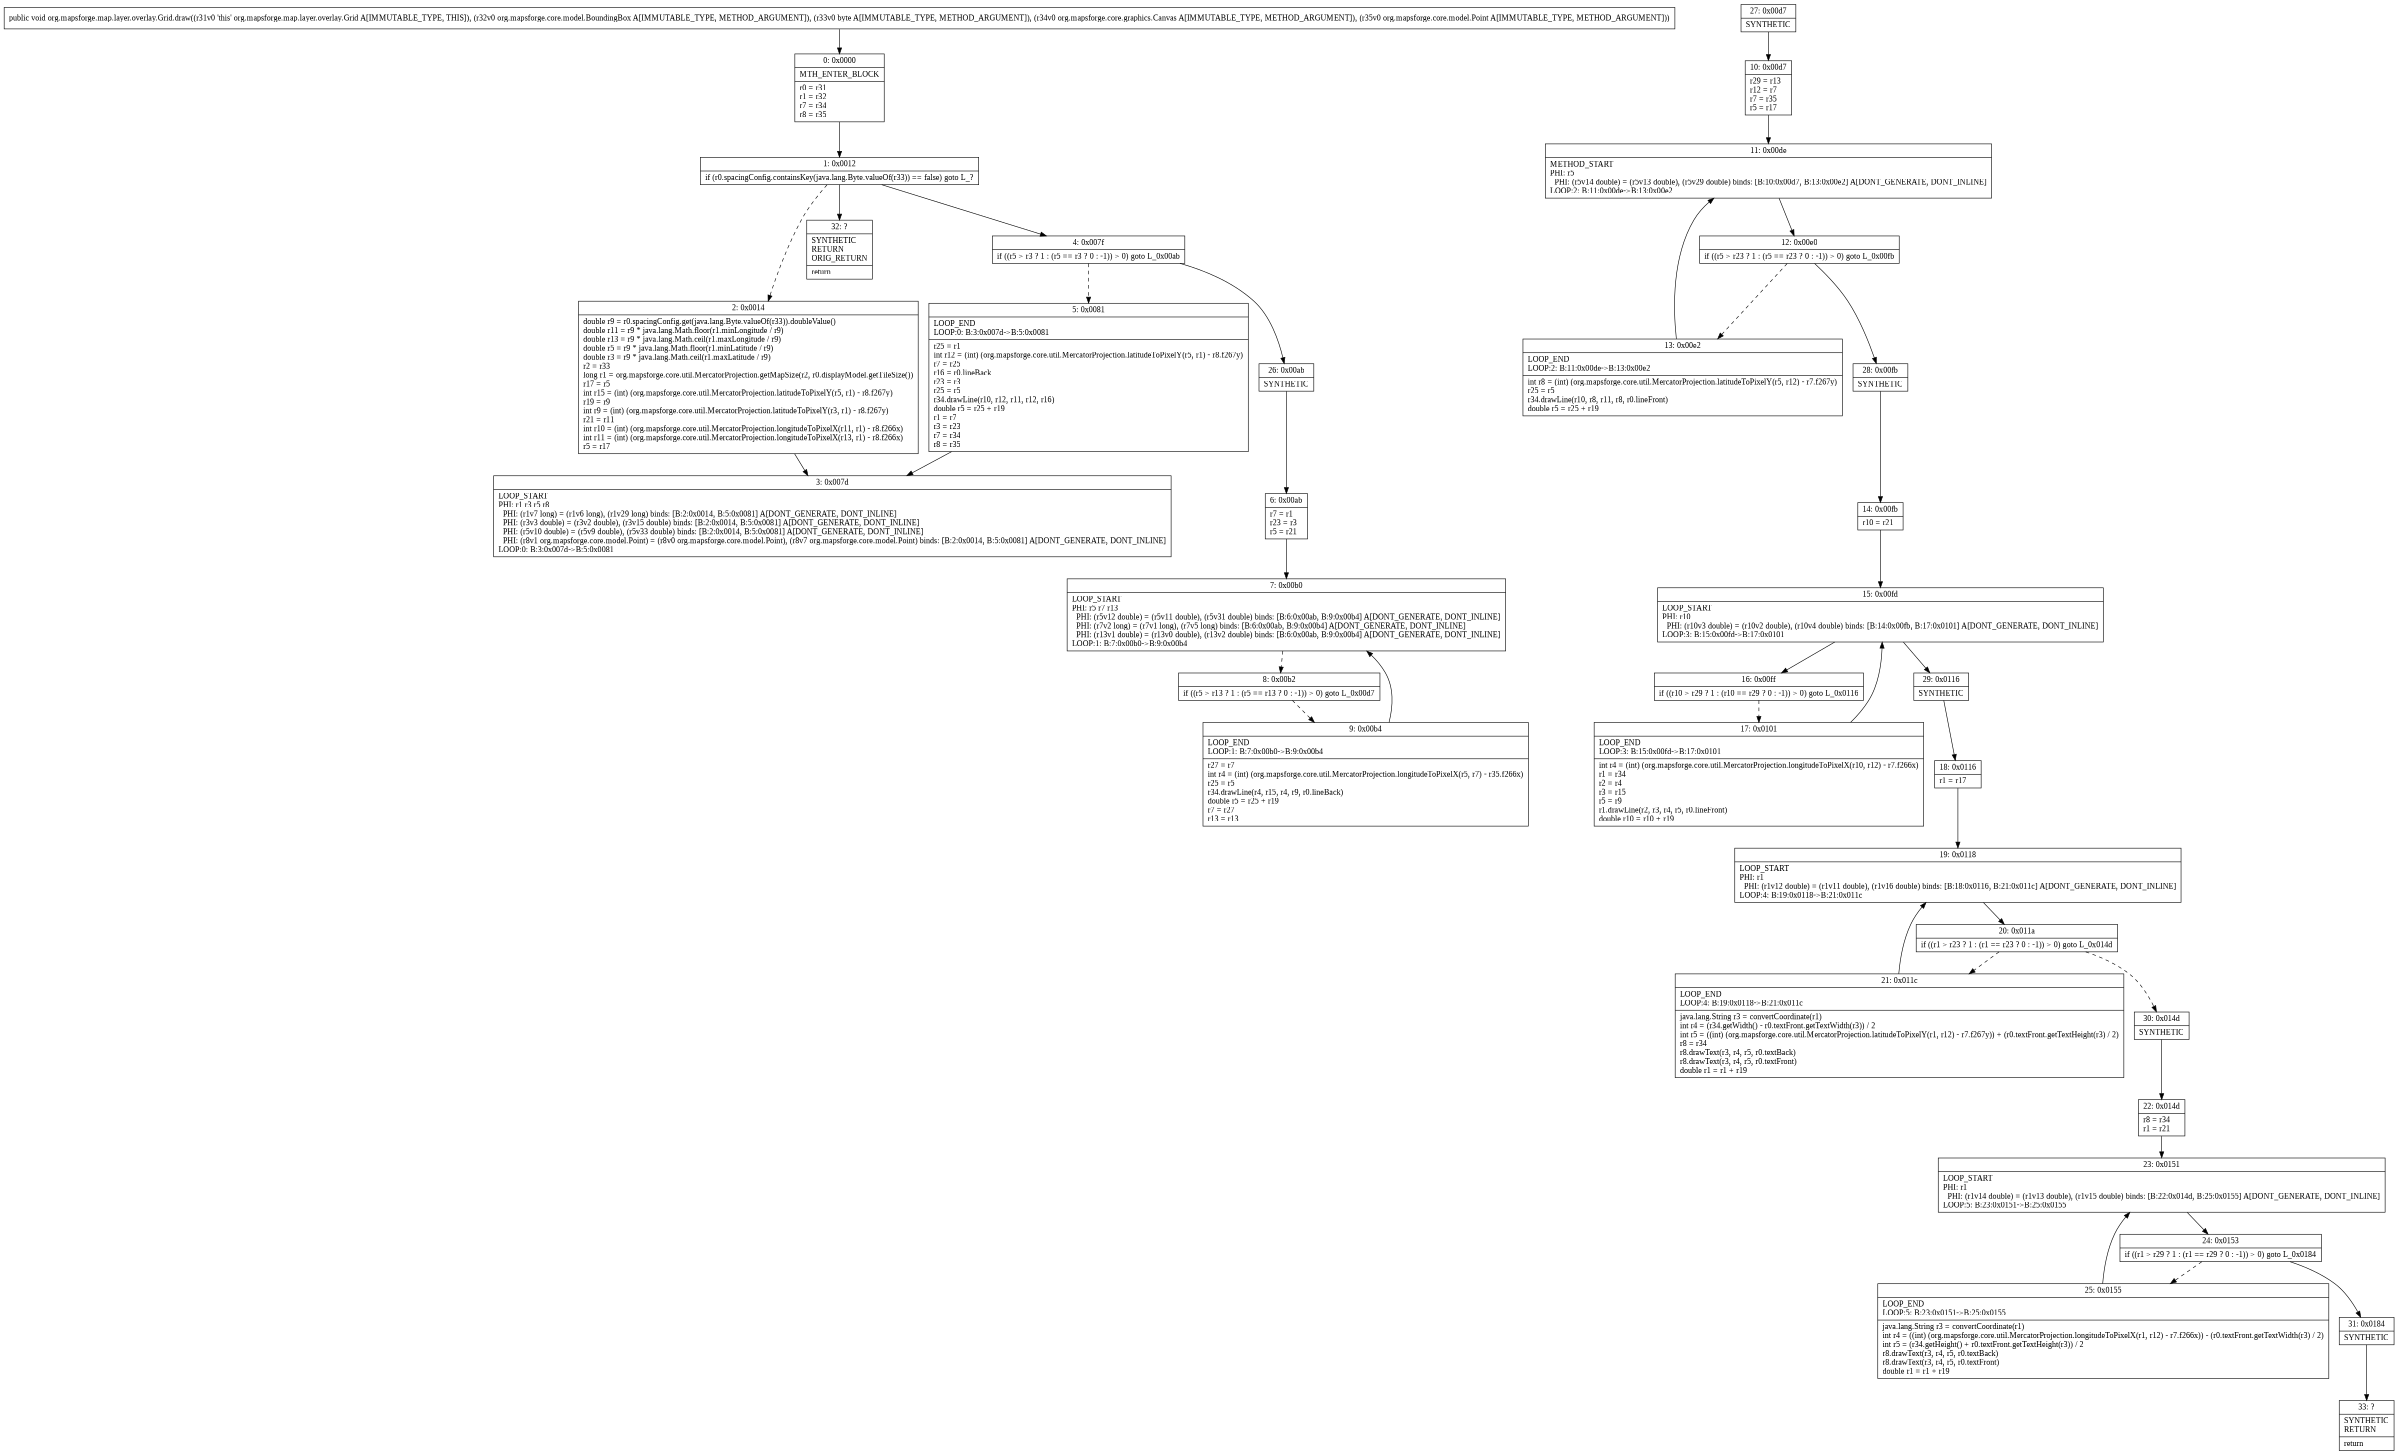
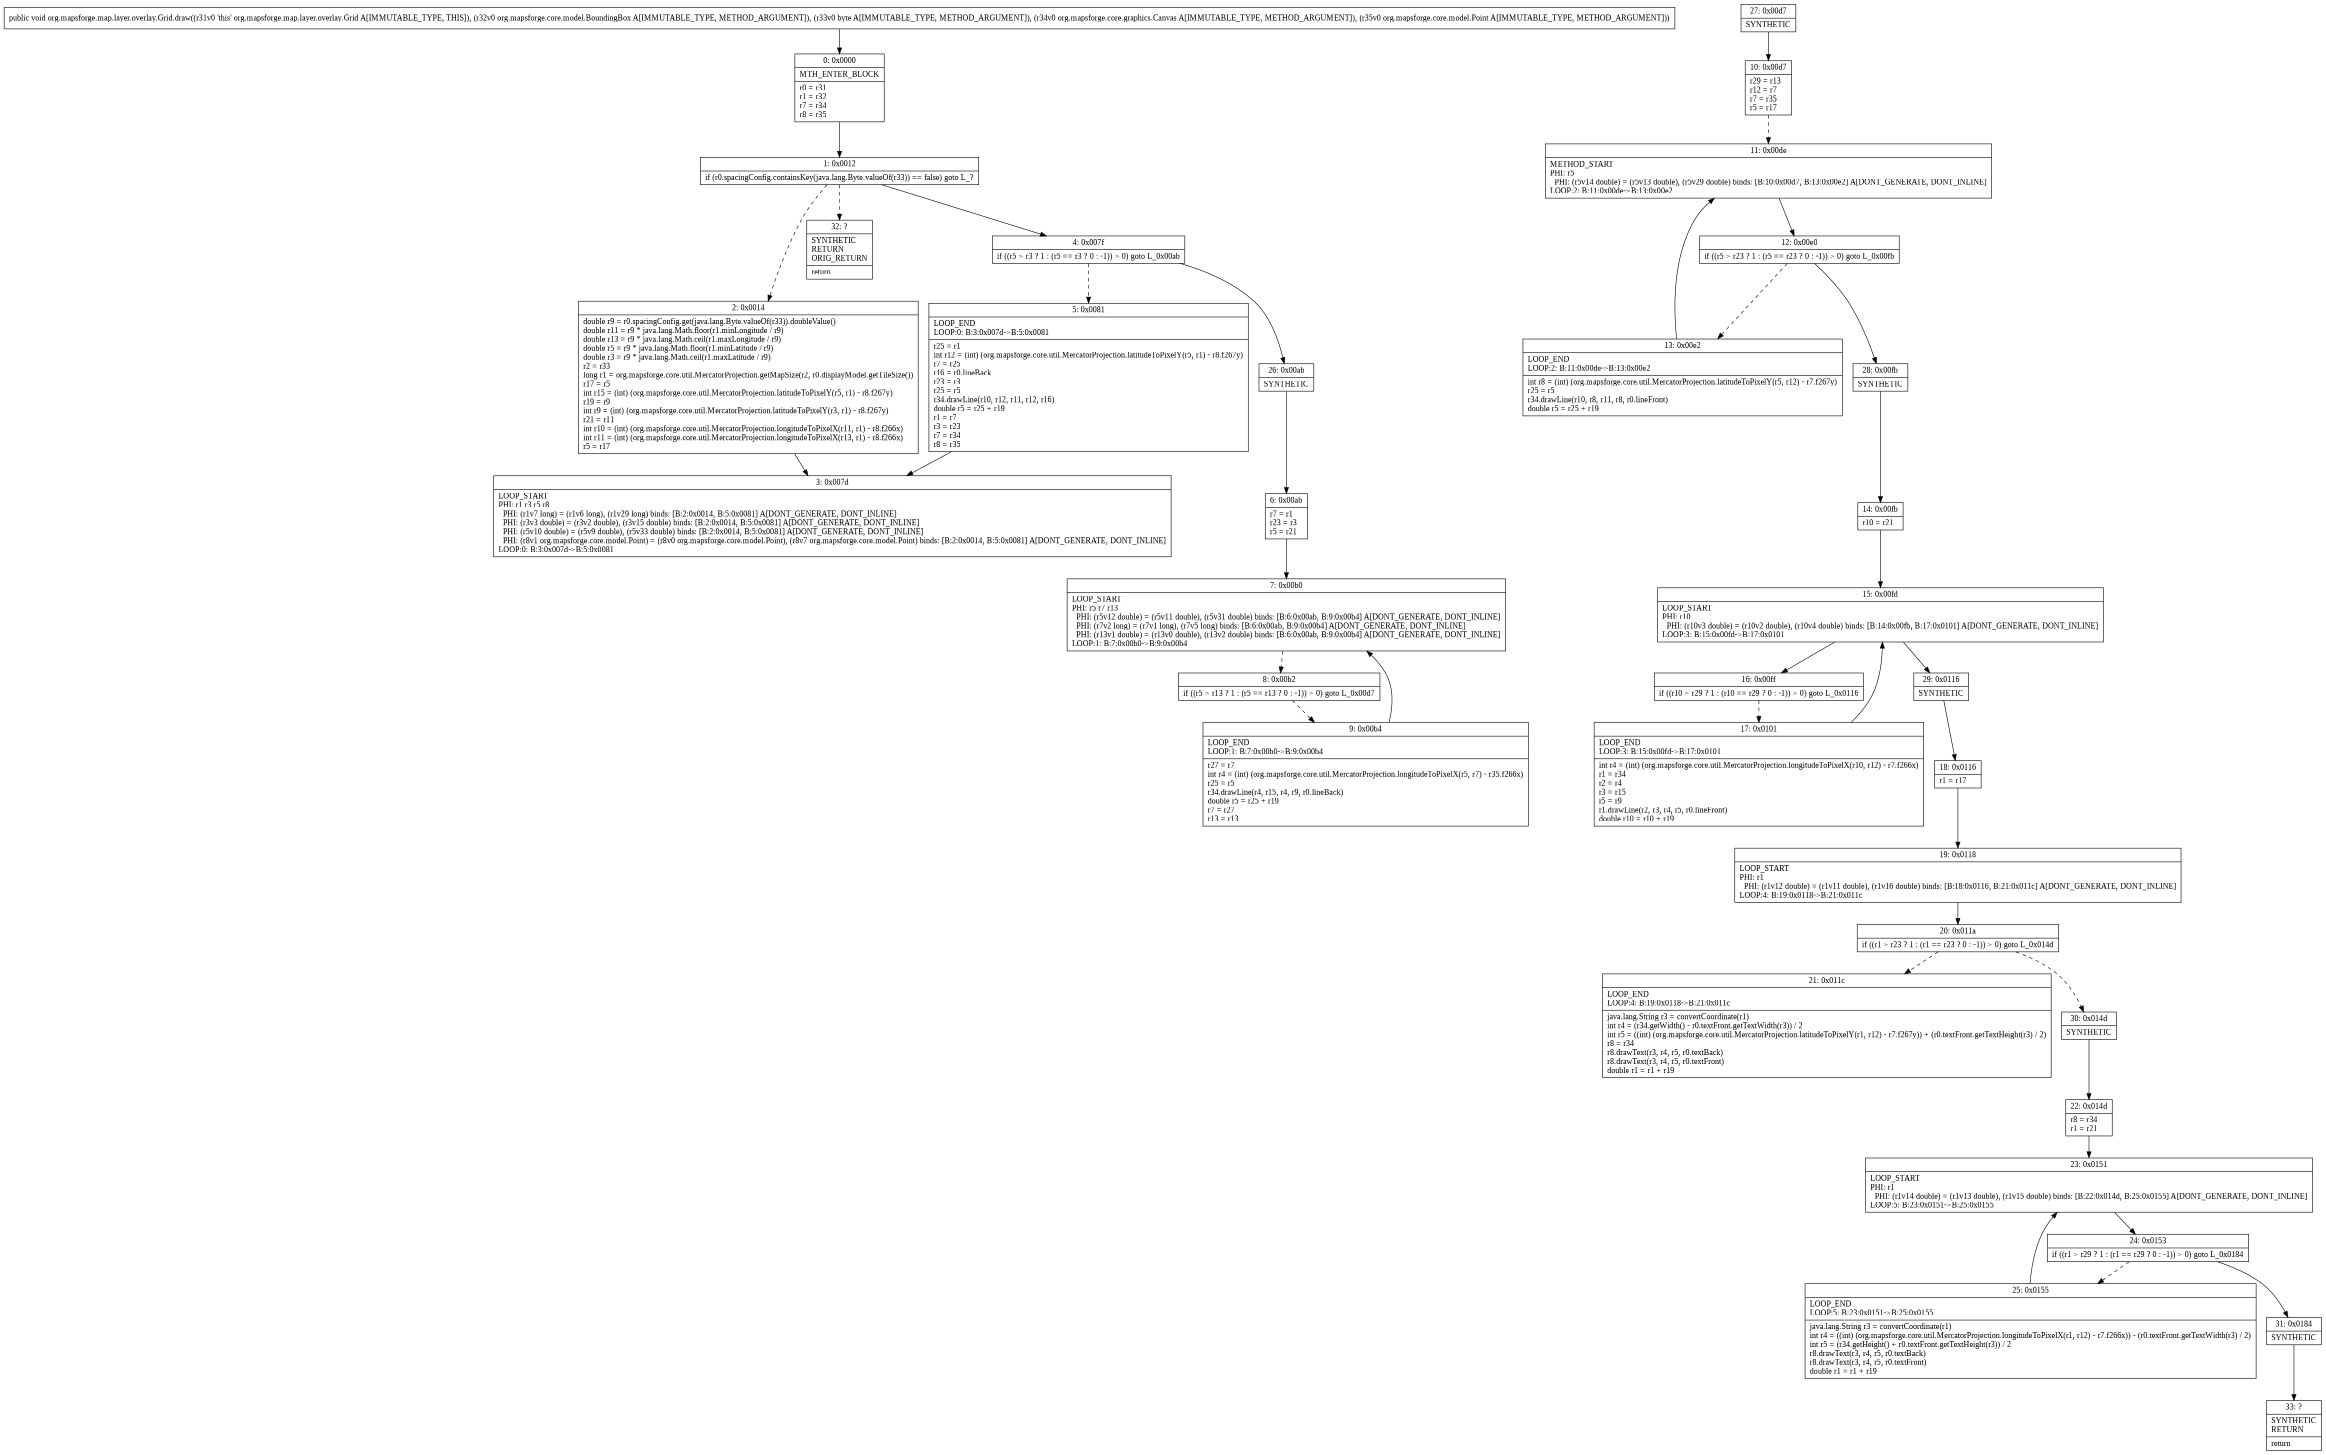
(1768, 126) -> (1768, 126)
(840, 199) -> (840, 199)
(1905, 939) -> none
